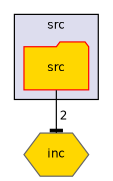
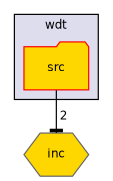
(56, 26) -> (56, 26)
